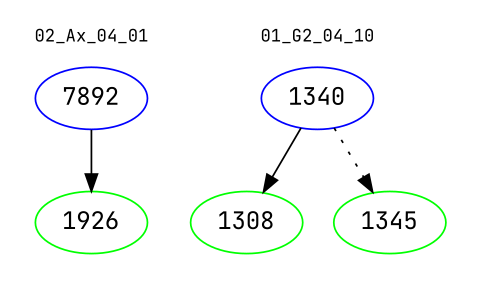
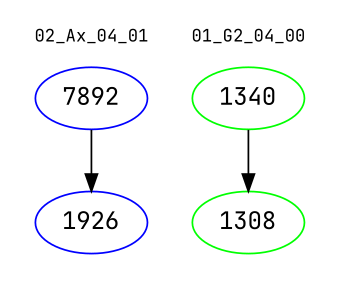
(318, 37) -> (249, 37)
(317, 98) -> (248, 98)
(91, 223) -> (91, 223)
(390, 223) -> none
